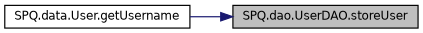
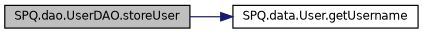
(205, 17) -> (205, 17)
